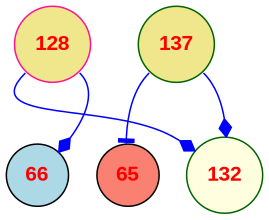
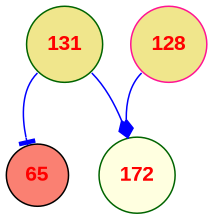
(176, 44) -> (65, 44)
(37, 175) -> none
(225, 175) -> (137, 175)
